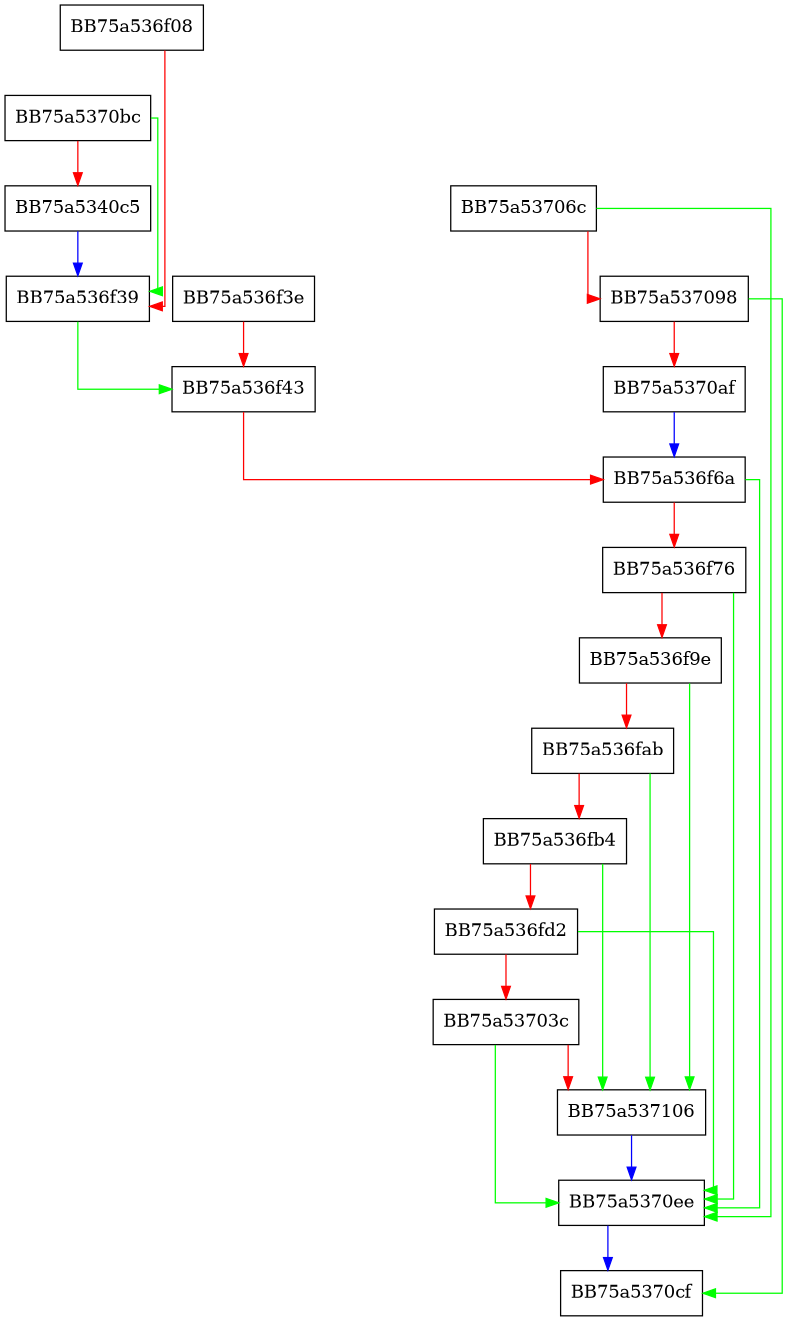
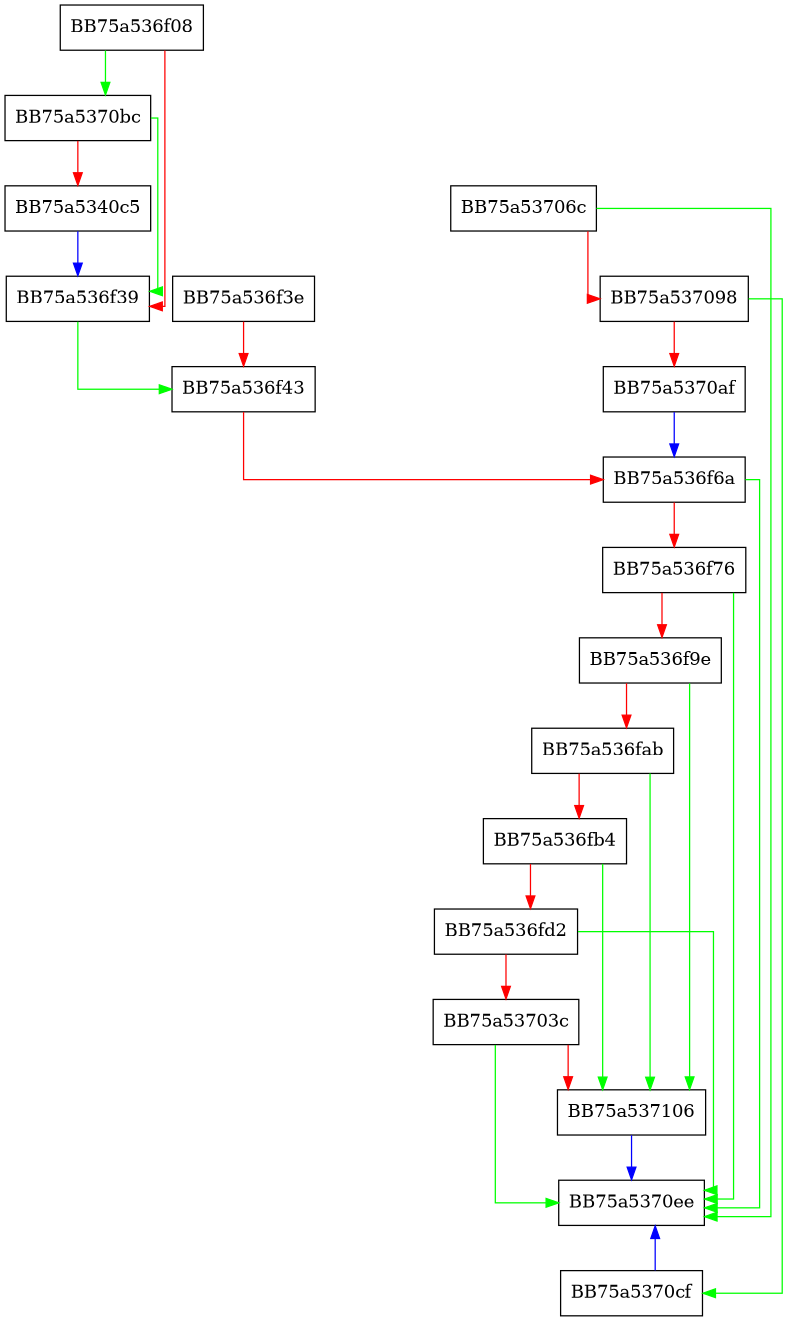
none -> (105, 66)
(608, 1242) -> (655, 1254)
